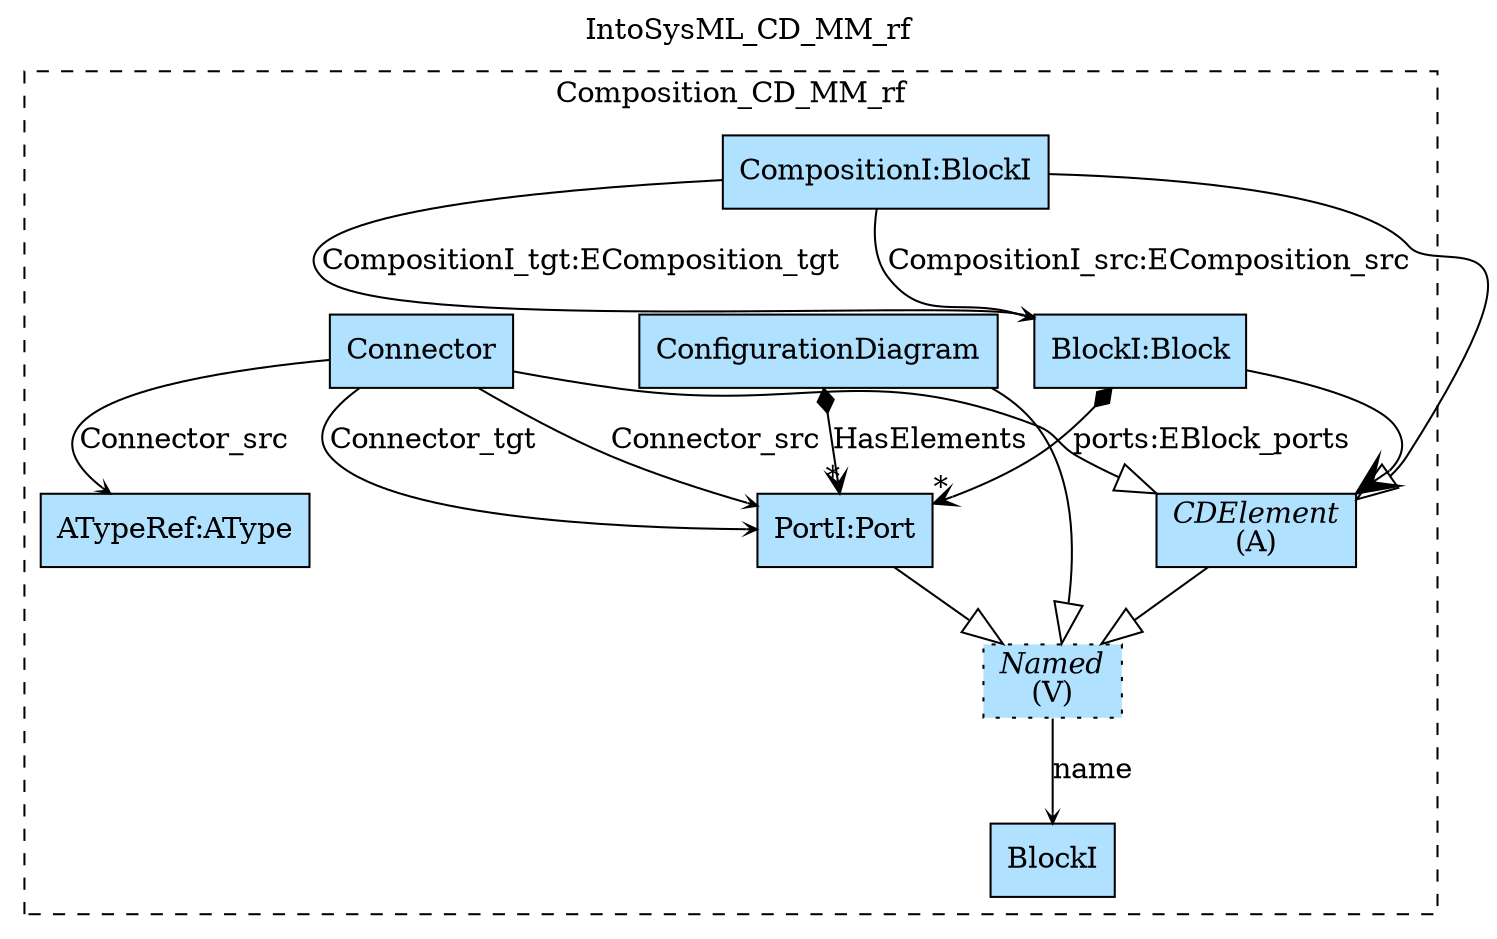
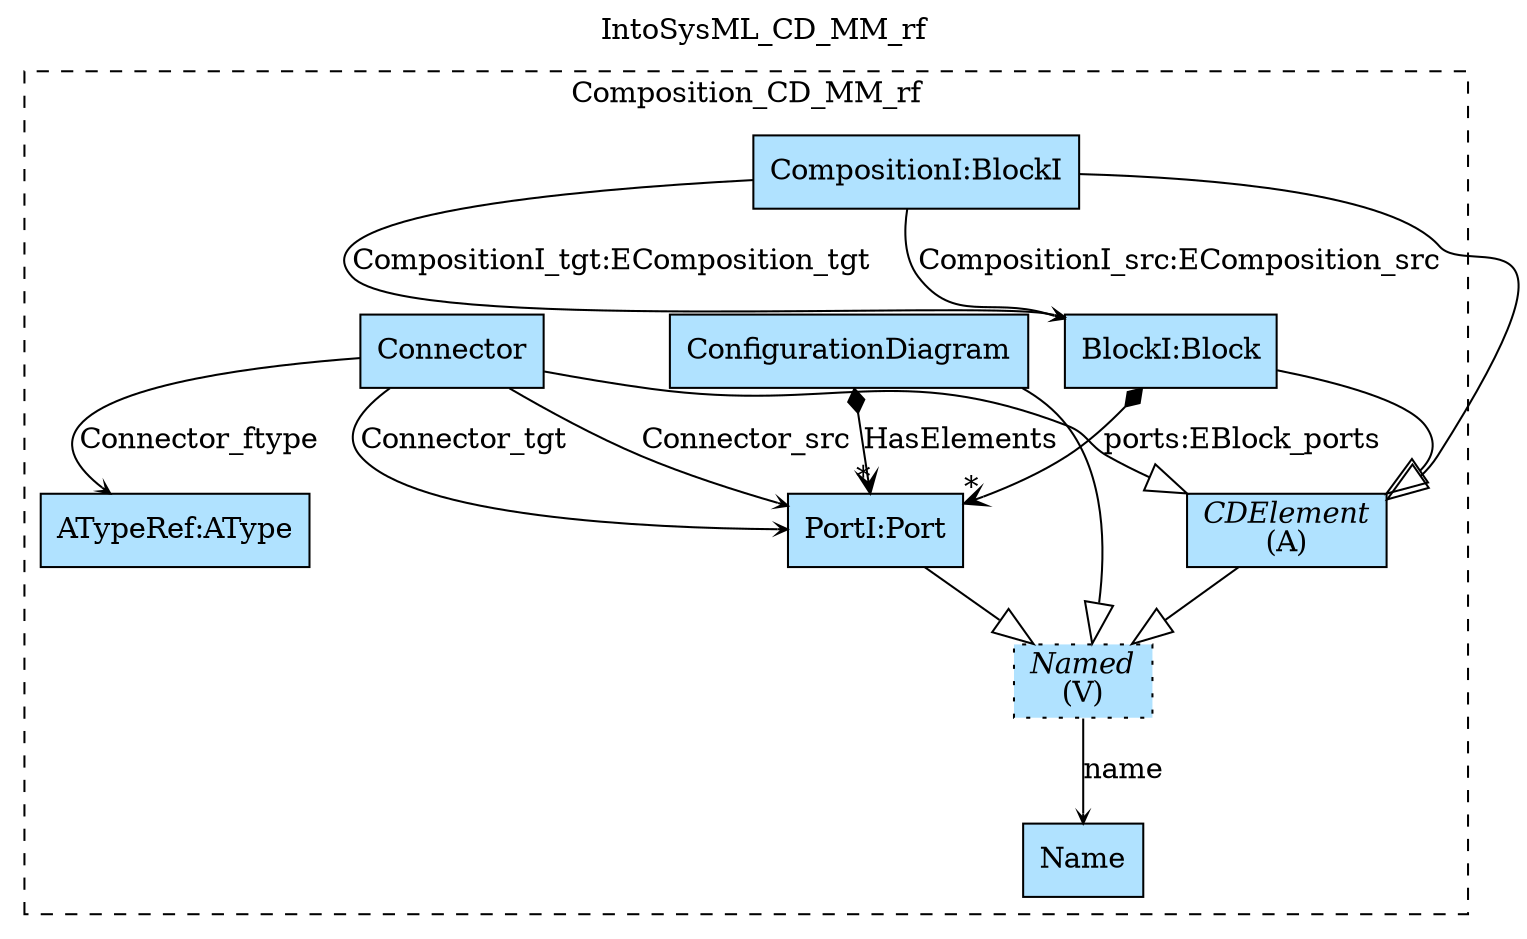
(1348, 398) -> (1379, 398)
(184, 441) -> (200, 441)
(1053, 860) -> (1083, 860)
